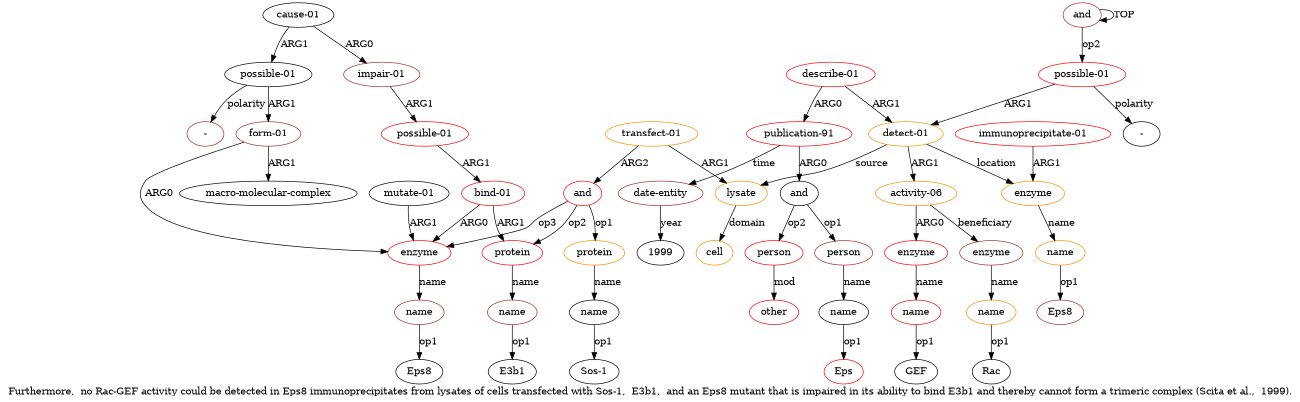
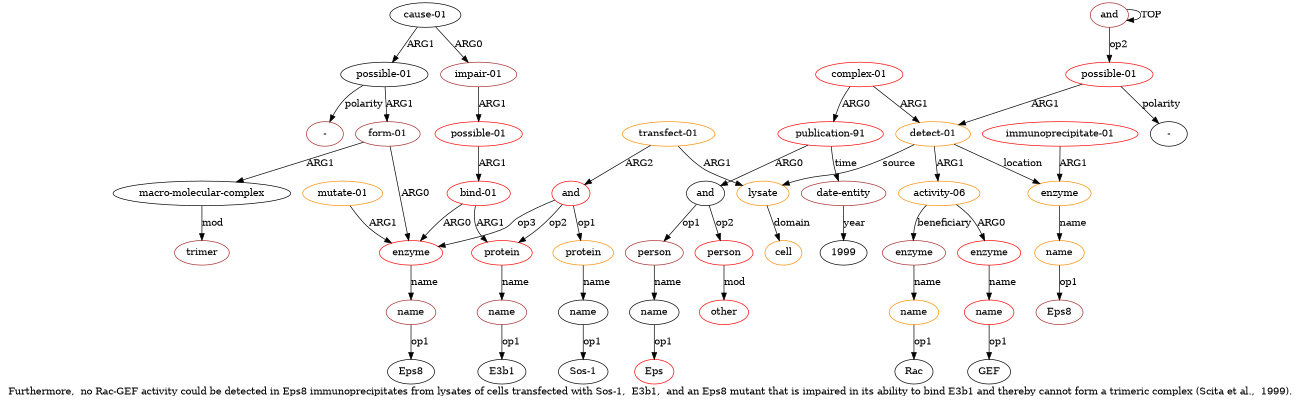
(831, 74) -> (859, 74)
(409, 193) -> (343, 193)
none -> (202, 253)
